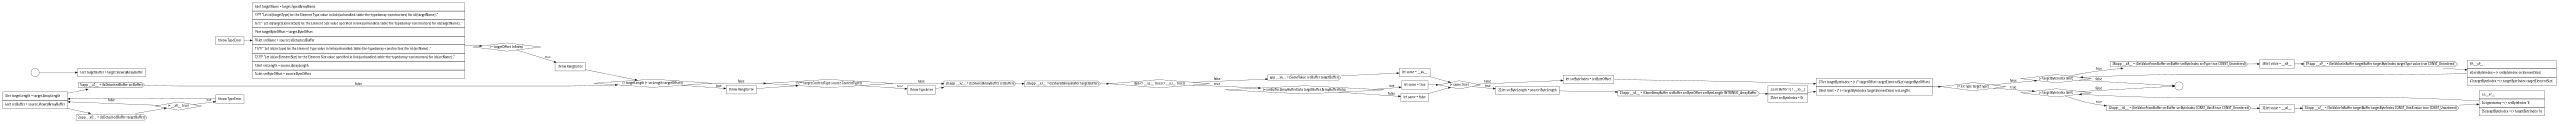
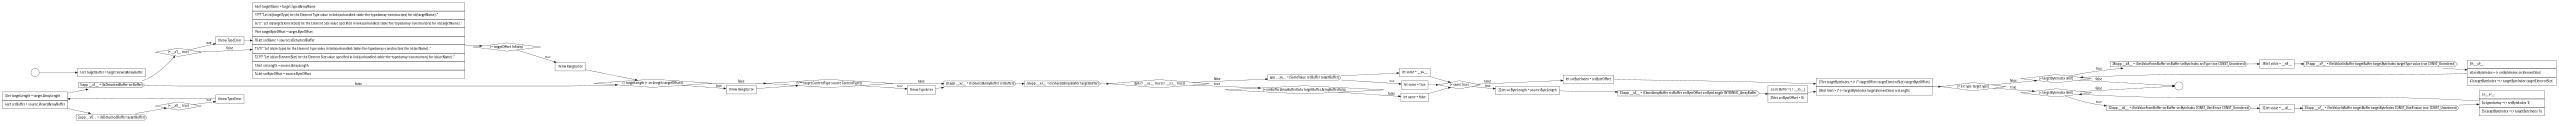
none -> (178, 52)
(1386, 89) -> (1370, 82)
(1787, 98) -> (1787, 98)
(115, 104) -> none
